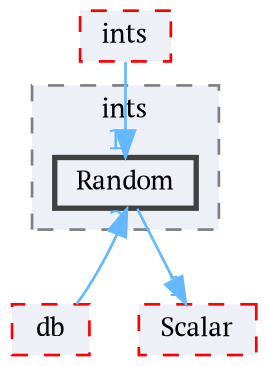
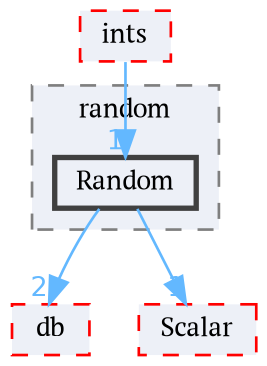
(125, 111) -> (125, 111)
(98, 270) -> (75, 246)
